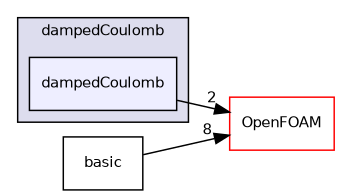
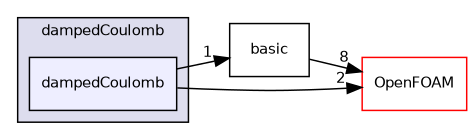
none -> (198, 65)
